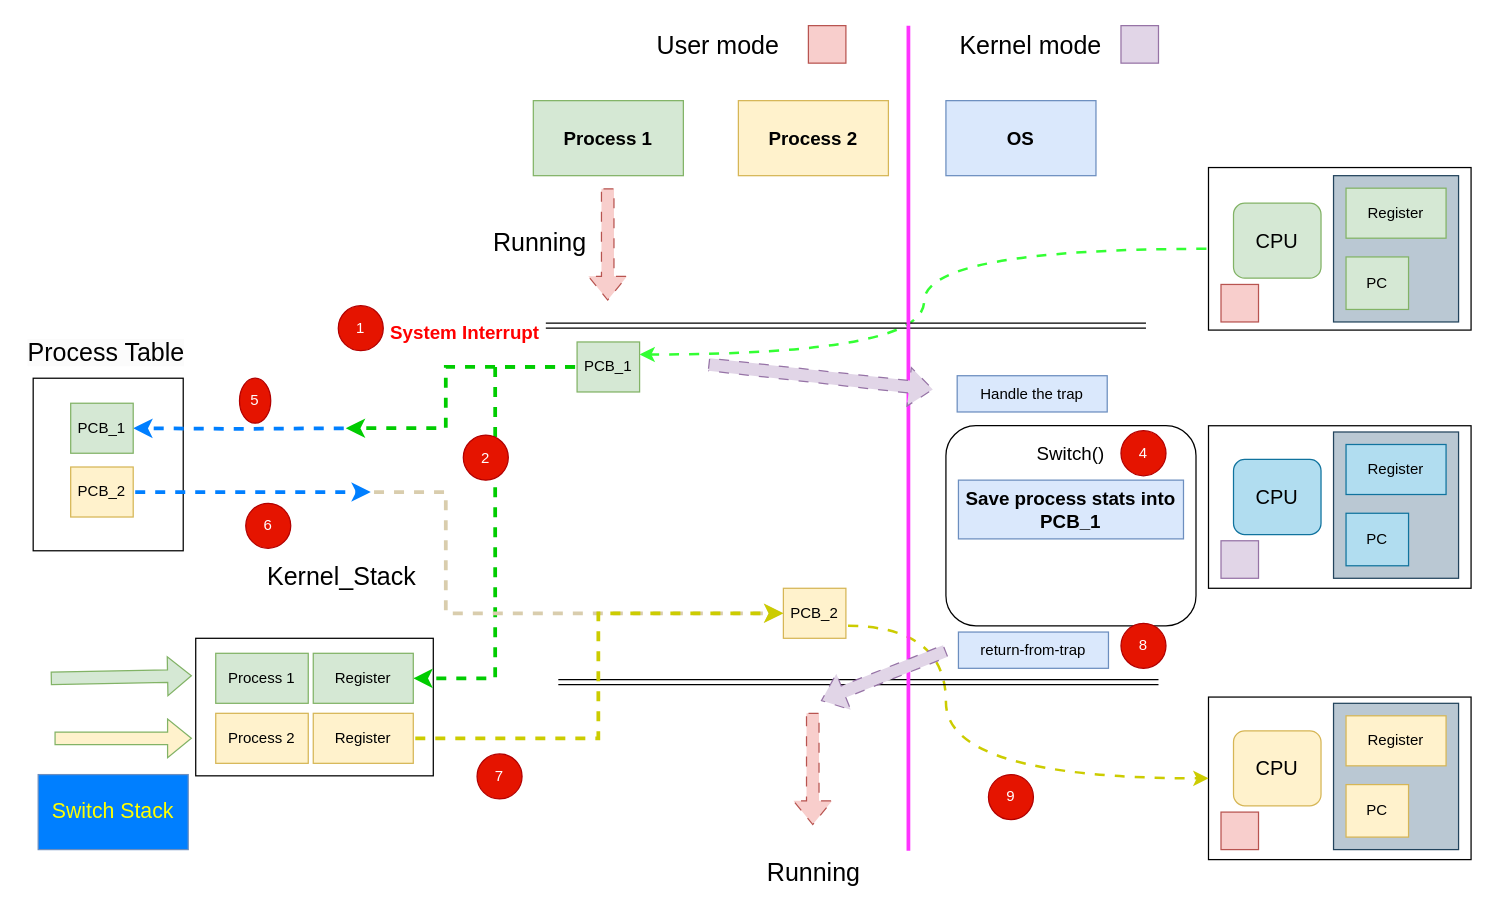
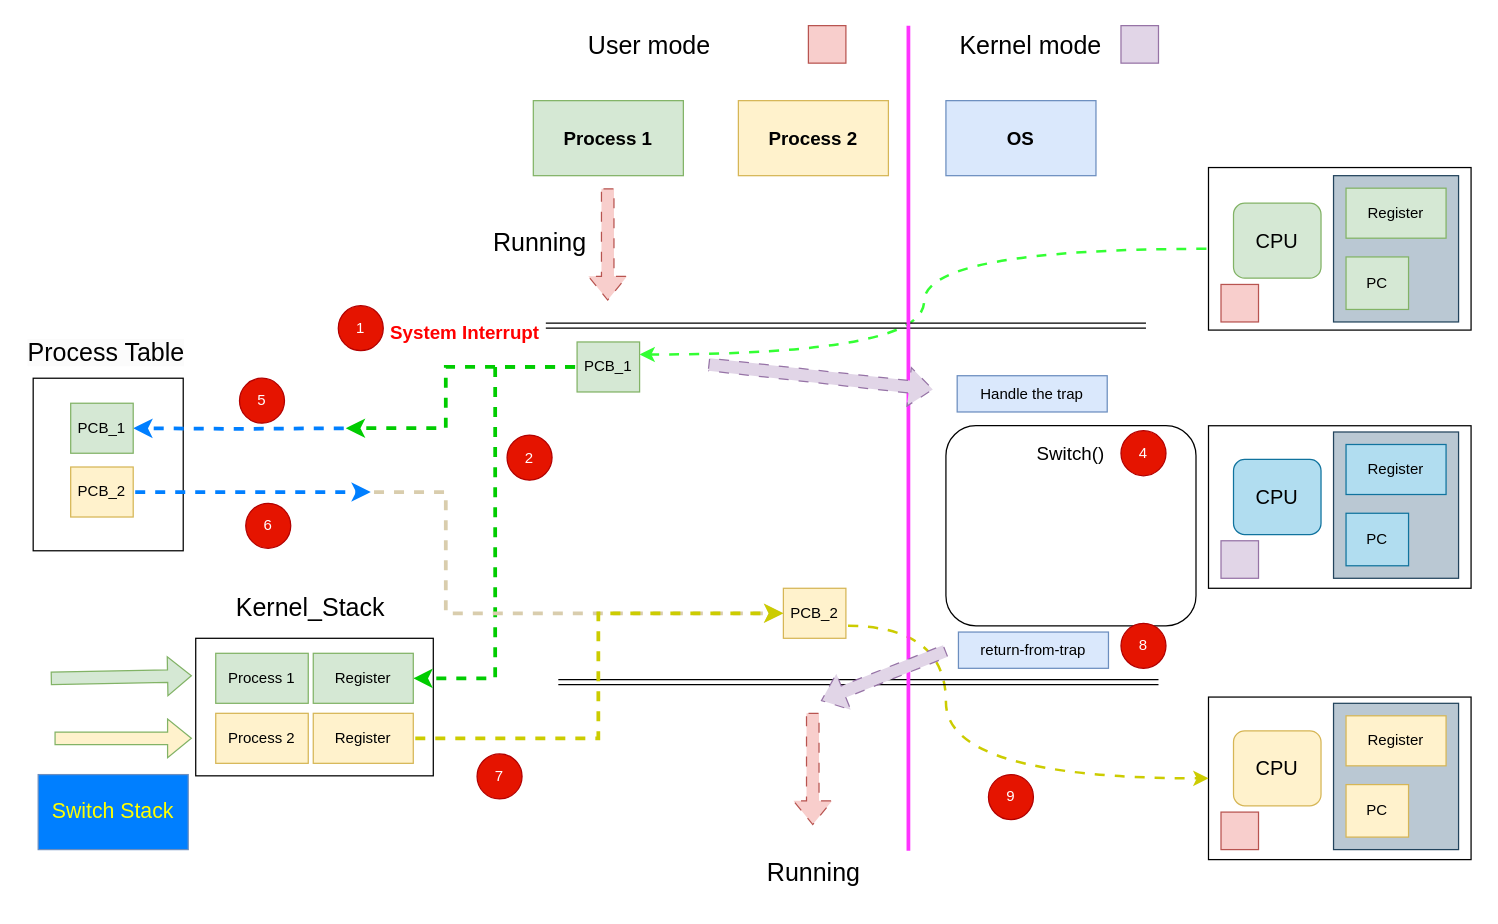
(718, 44) -> (649, 44)
(255, 401) -> (262, 401)
(486, 458) -> (529, 458)
(1071, 509) -> none
(342, 576) -> (311, 607)
